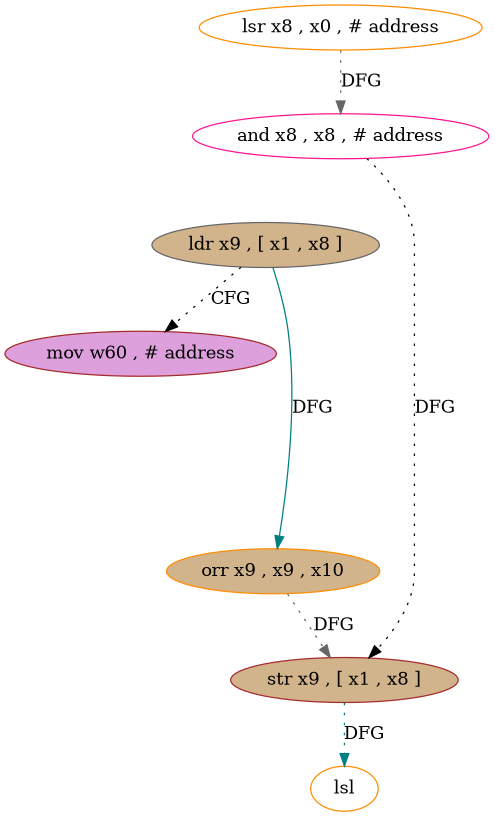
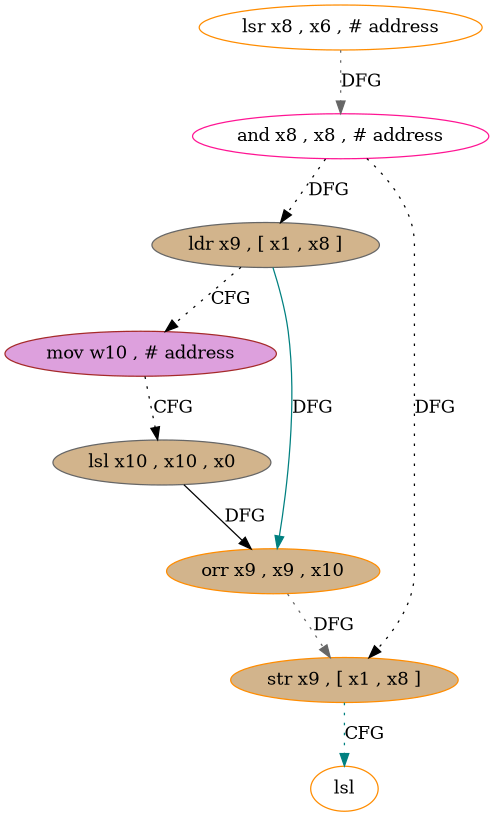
(341, 28) -> (341, 28)
none -> (307, 185)
(141, 354) -> (141, 354)
none -> (162, 462)
(344, 680) -> (344, 680)
(364, 734) -> (364, 734)
